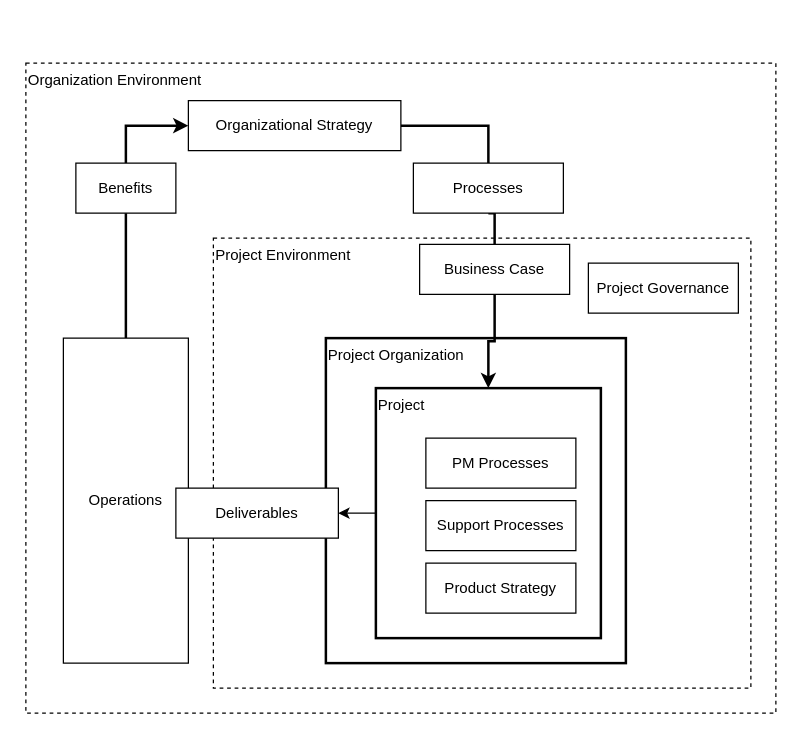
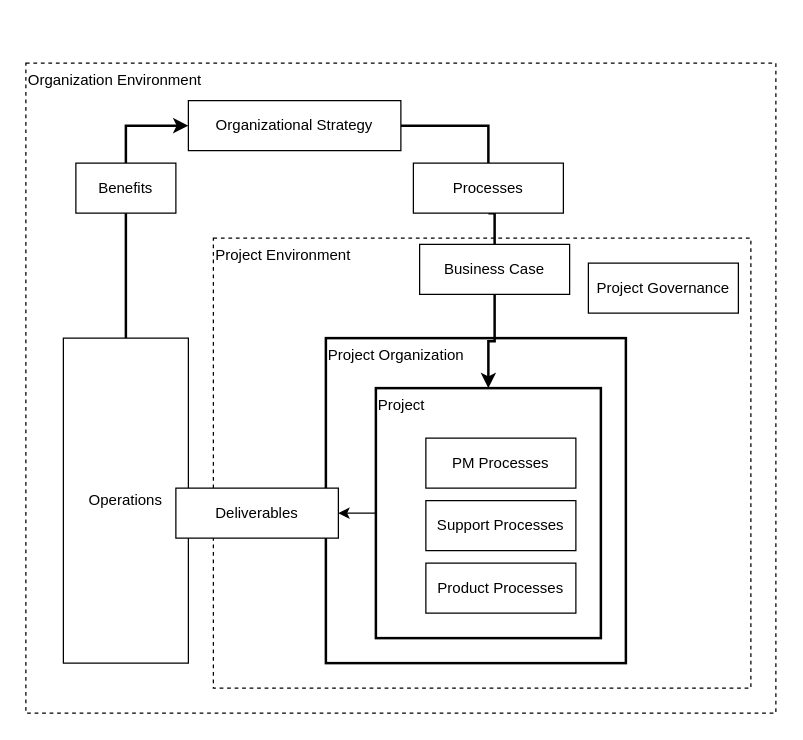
(501, 588) -> (501, 588)
